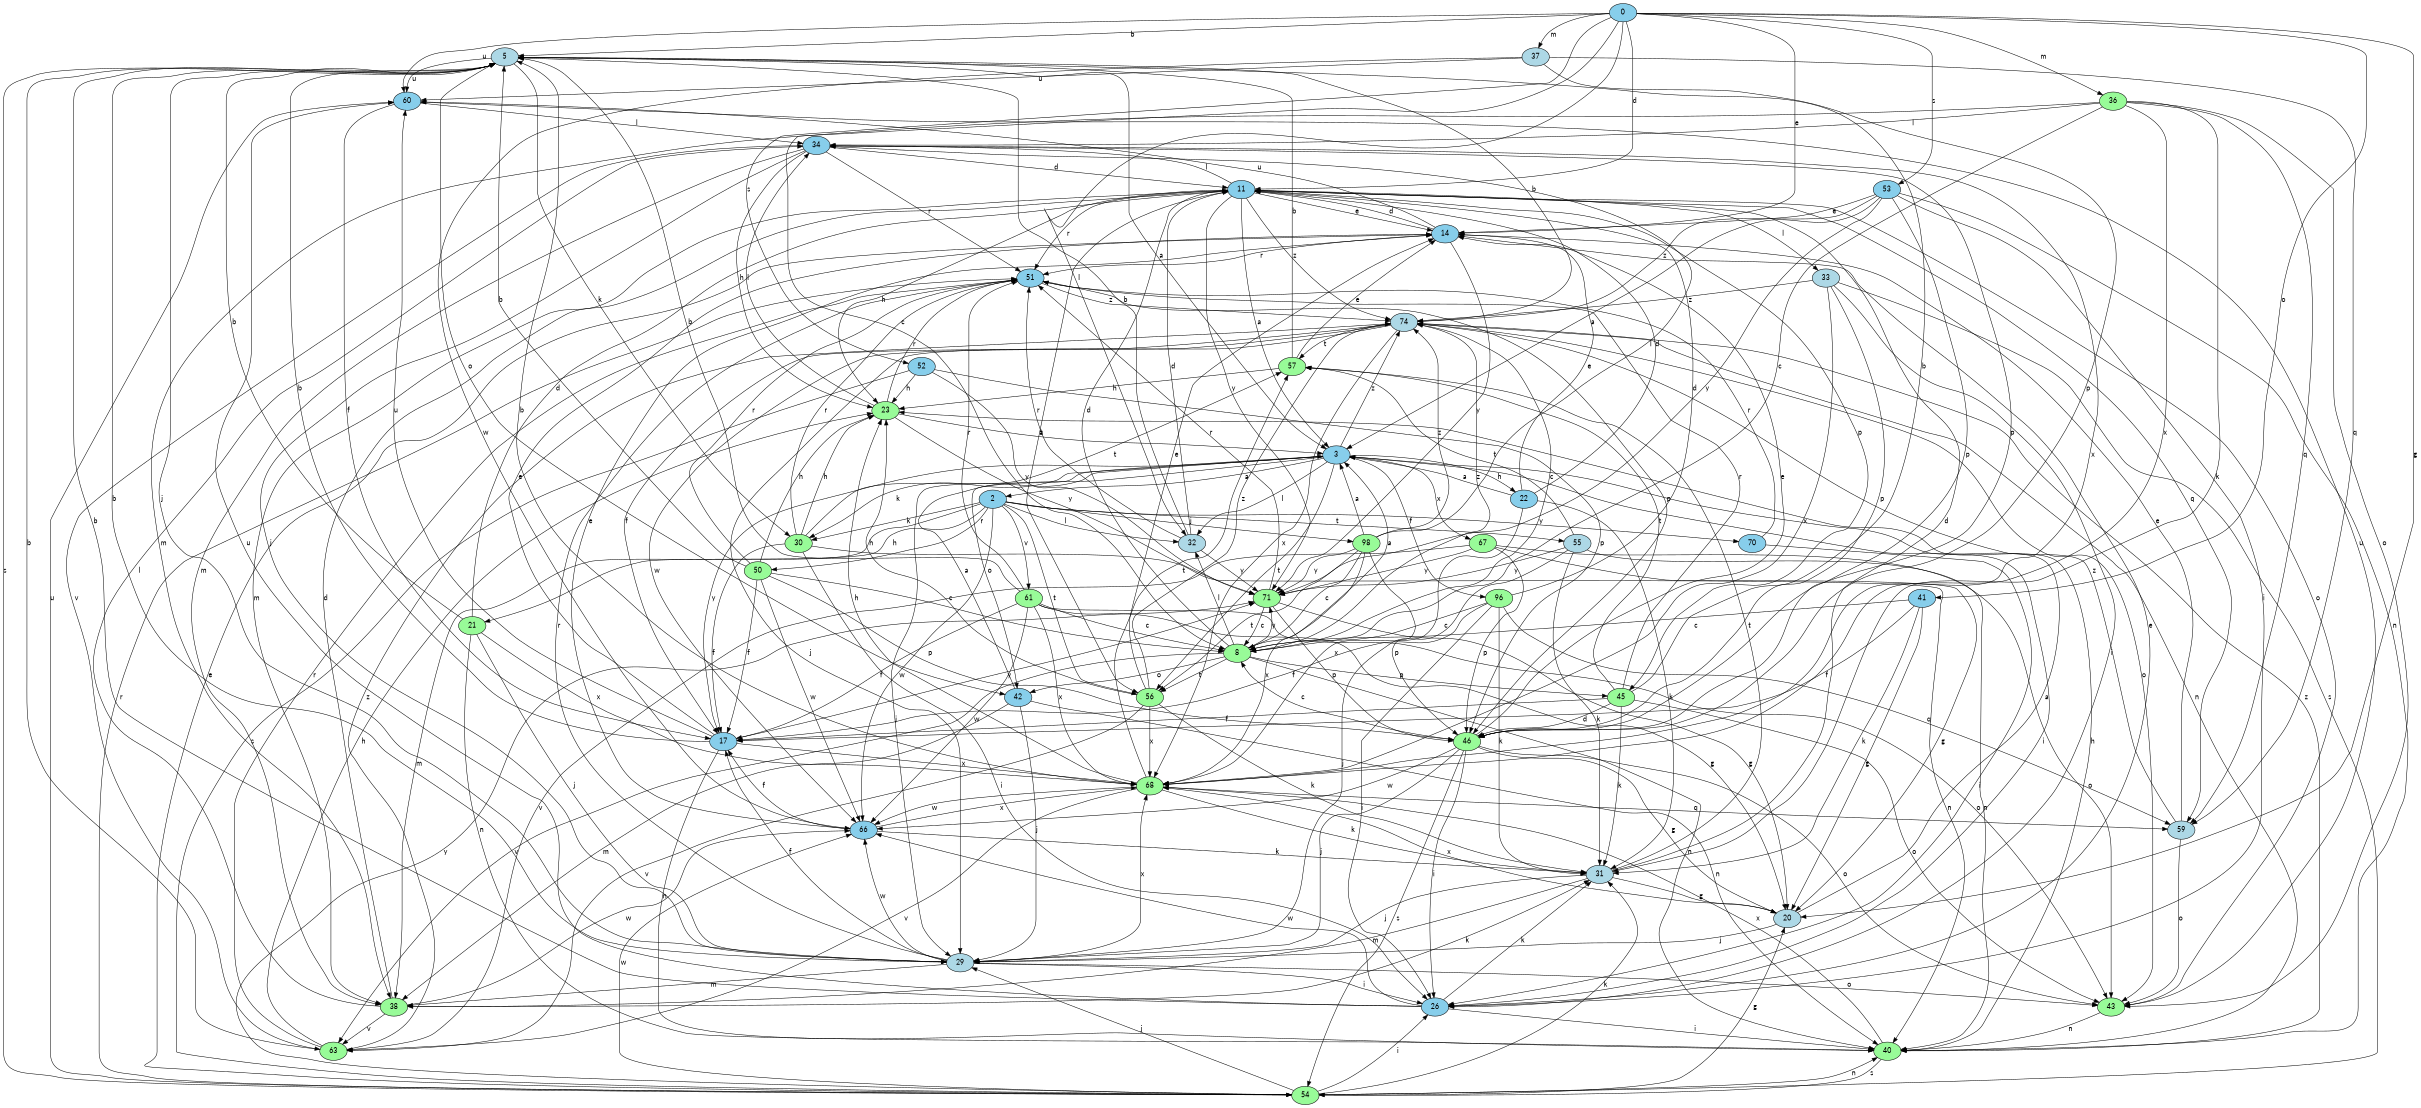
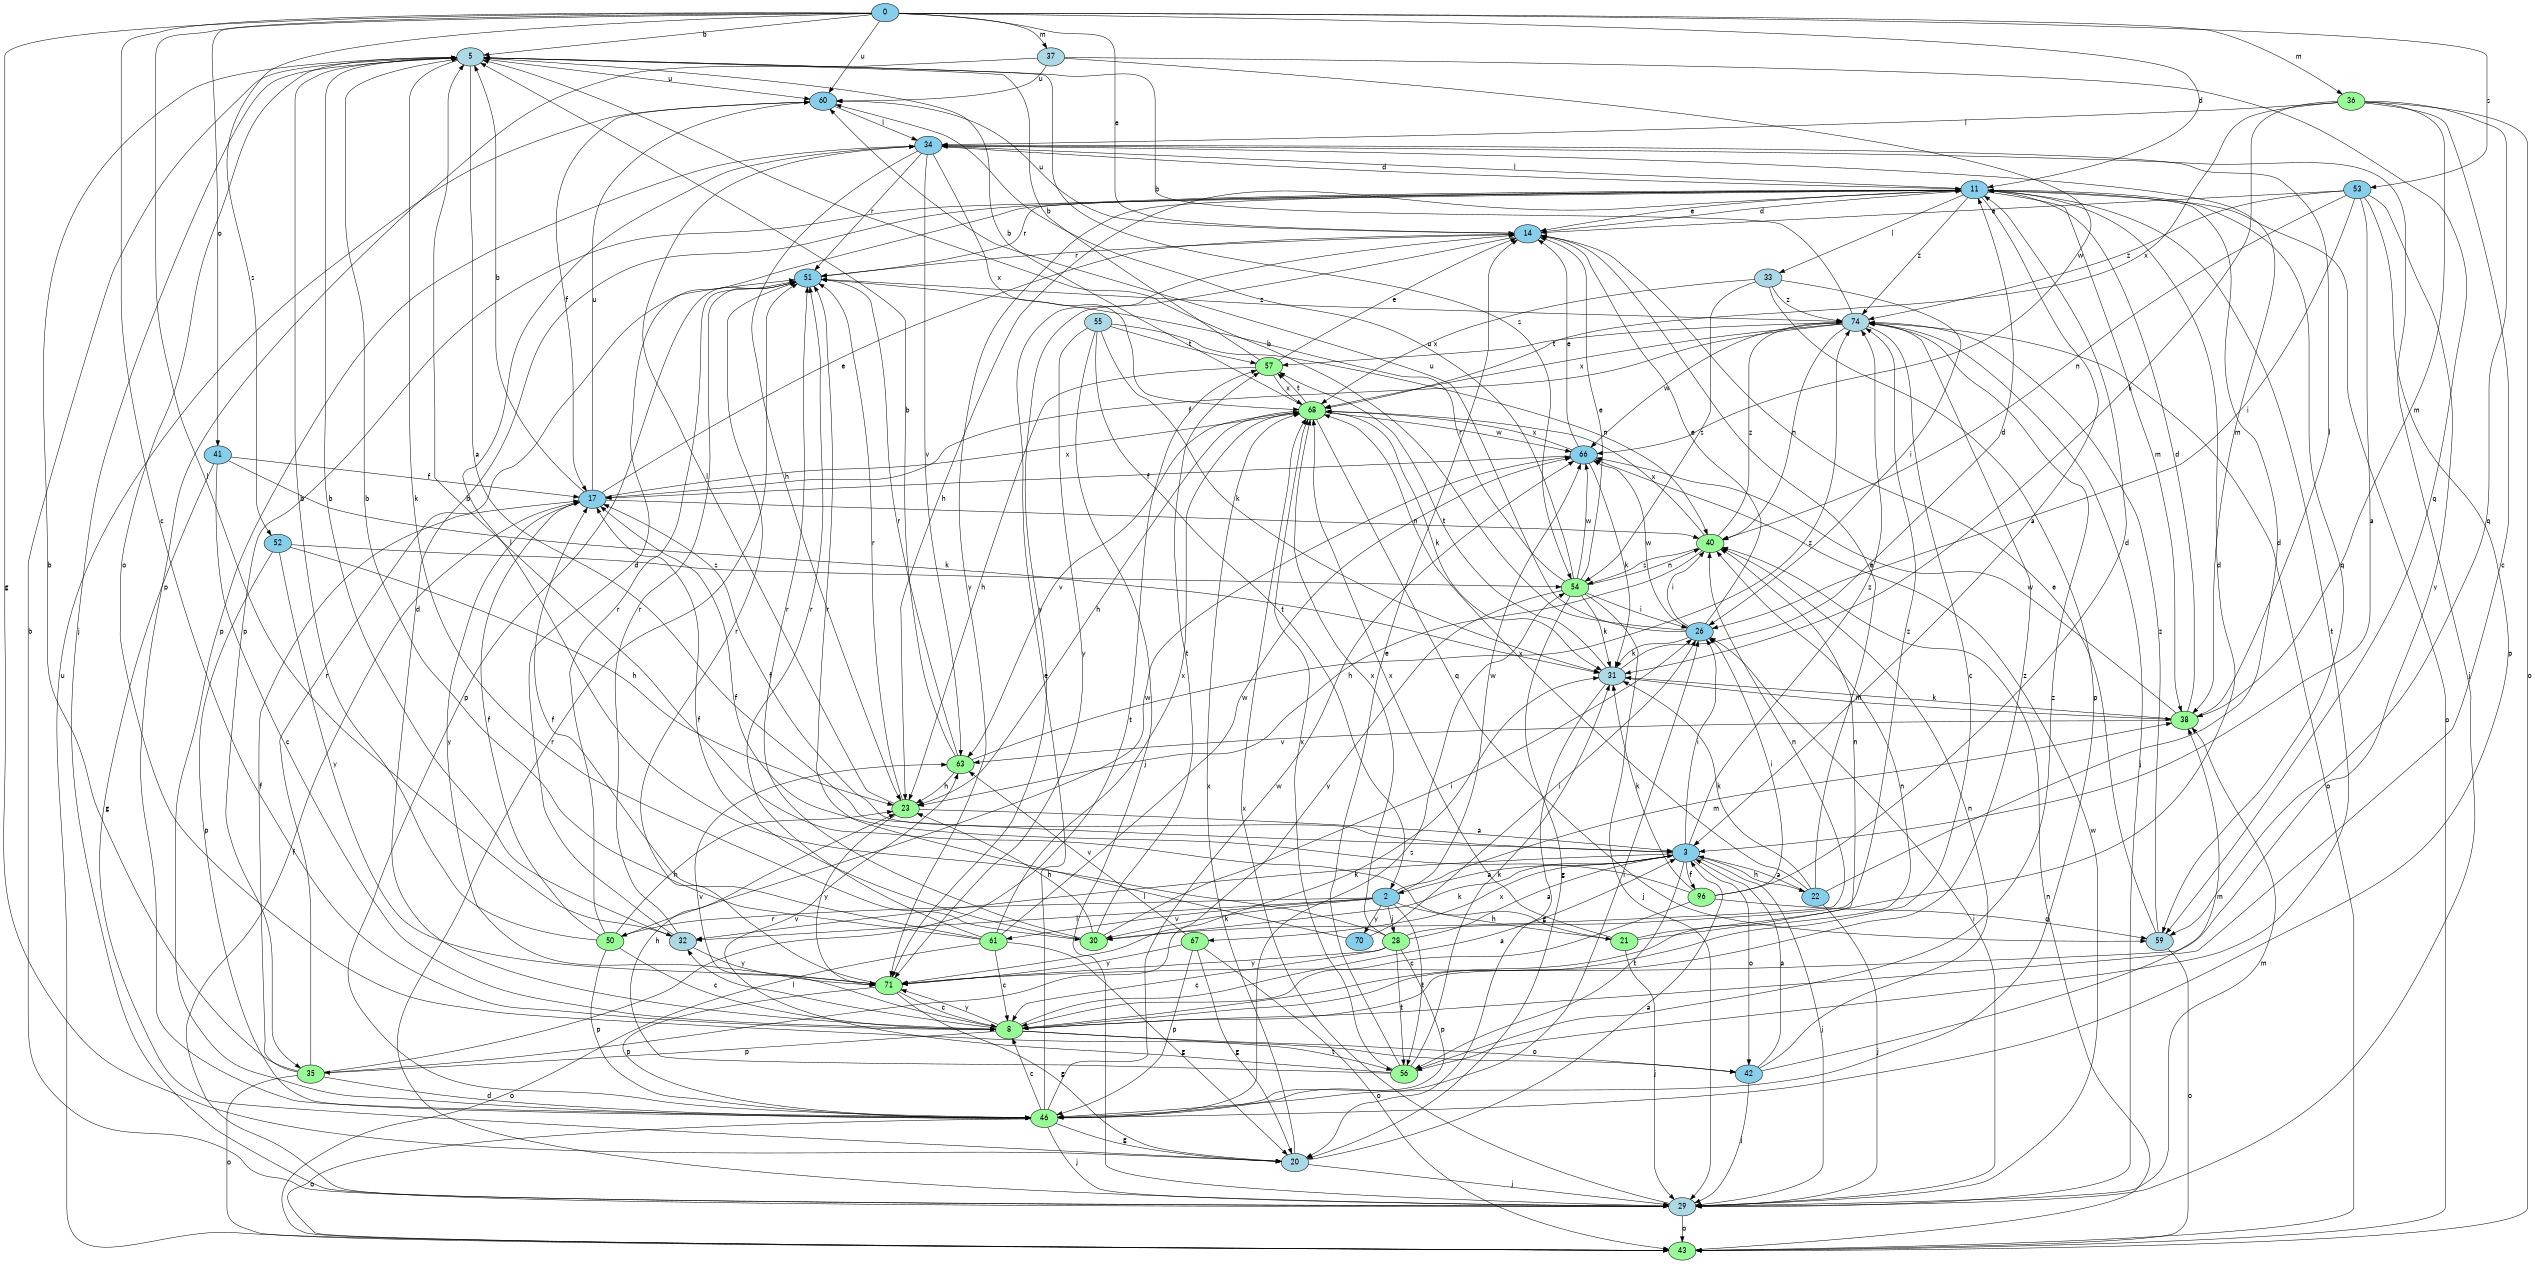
none -> (1284, 390)
(1282, 522) -> (1265, 597)
(1366, 543) -> (1396, 941)
(714, 598) -> (771, 676)
(1621, 697) -> (311, 1074)
(1258, 952) -> (1877, 1120)
